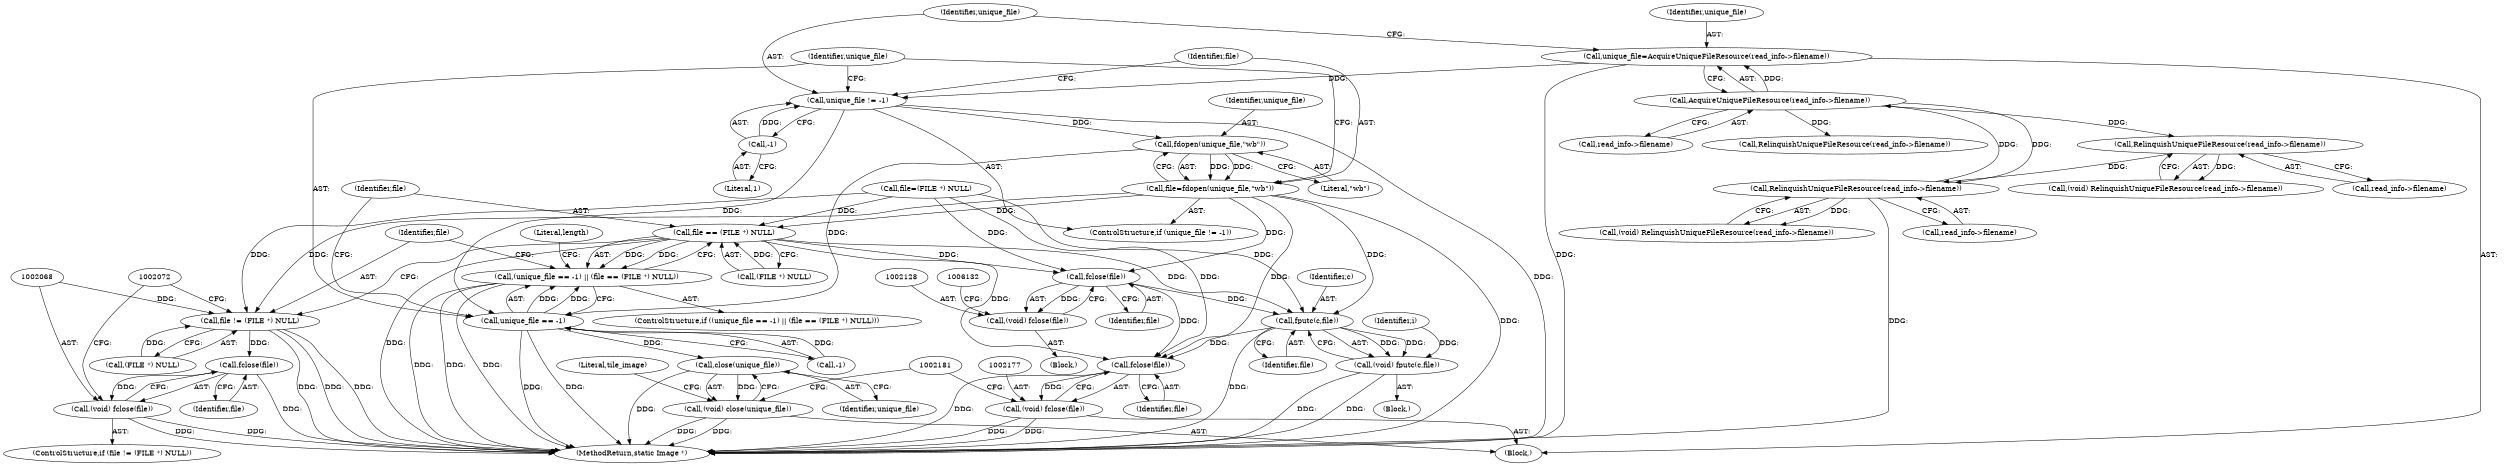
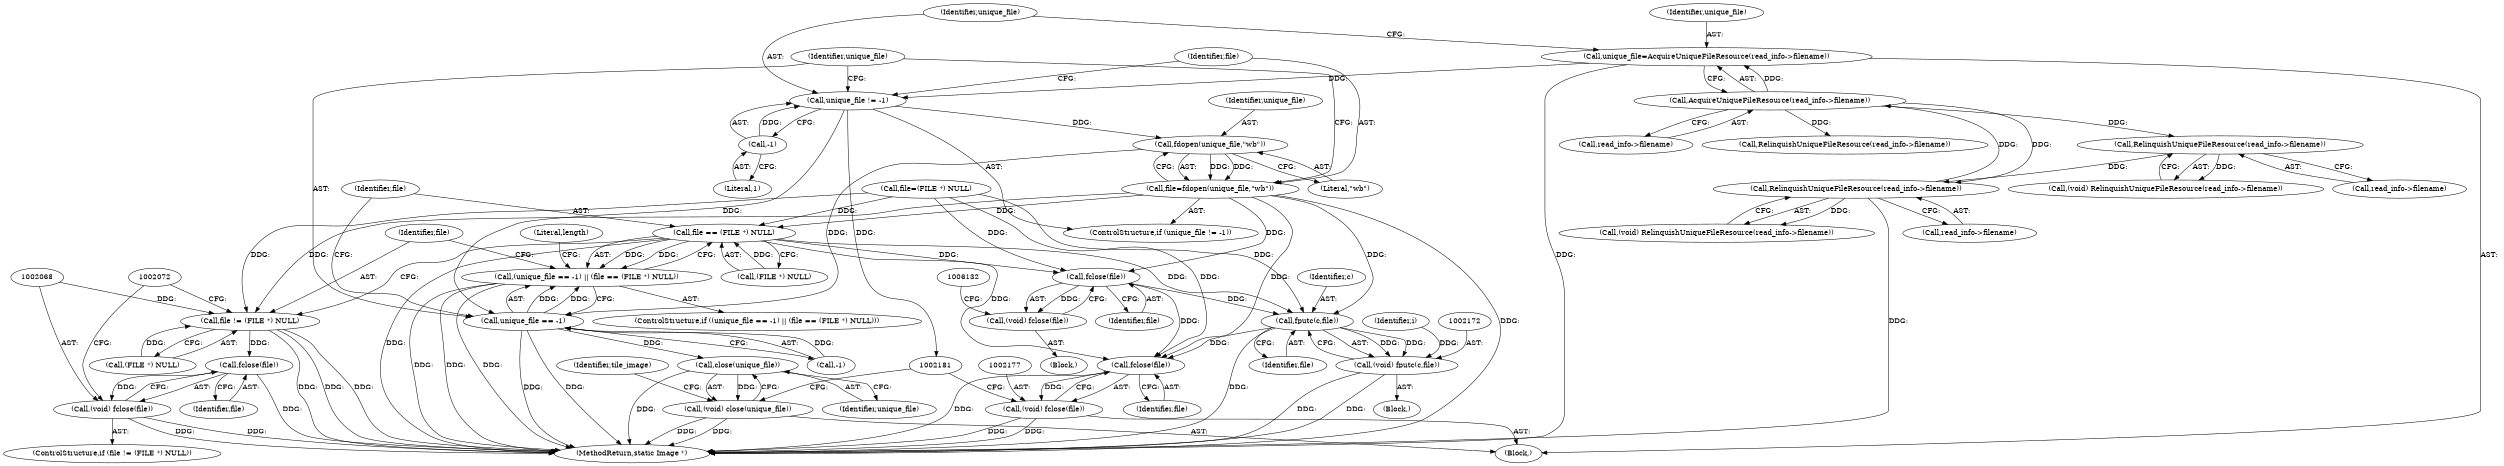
(902, 277) -> none
none -> (1465, 321)
(613, 366) -> (613, 366)
(1541, 430) -> (855, 237)
